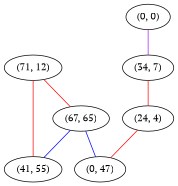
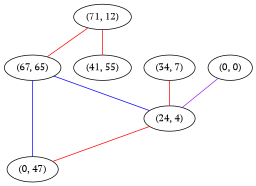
(148, 42) -> (200, 93)
(57, 144) -> (102, 93)
